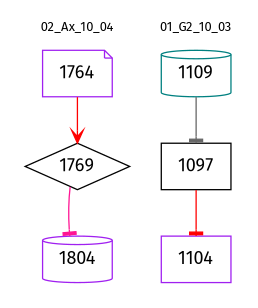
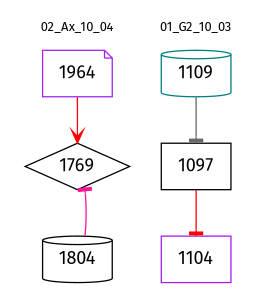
(77, 74) -> (77, 74)
(69, 208) -> (86, 215)
(77, 259) -> (77, 259)
